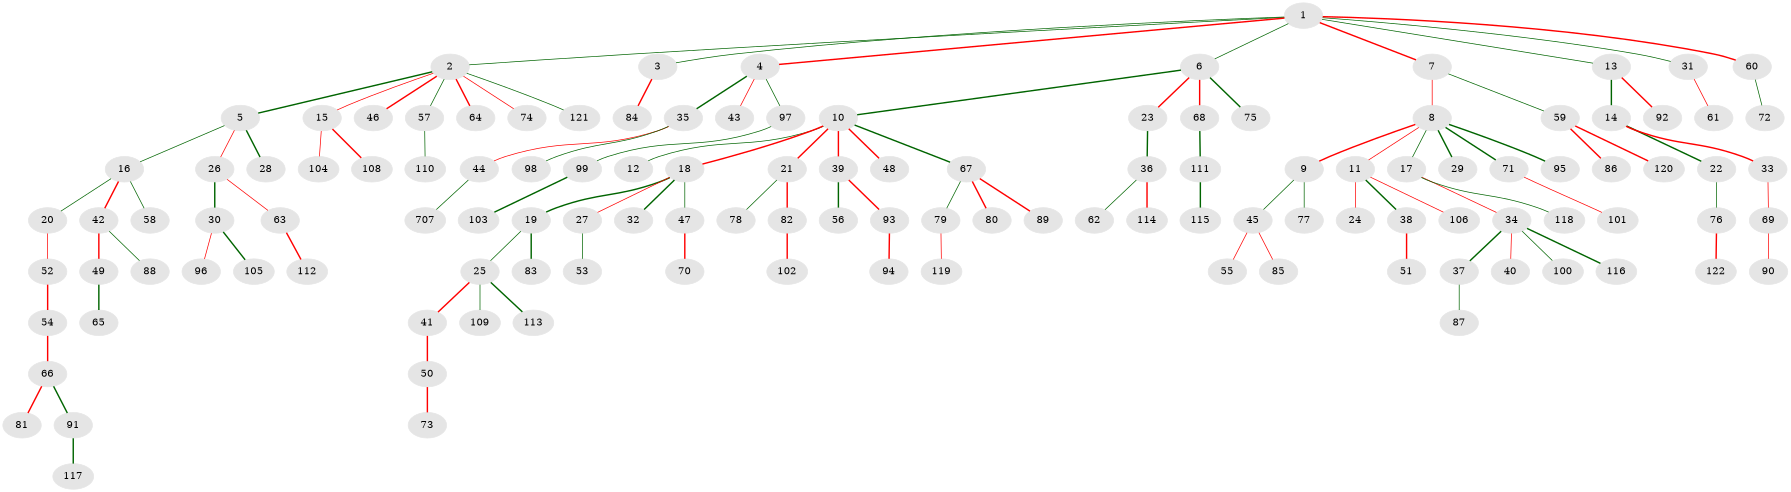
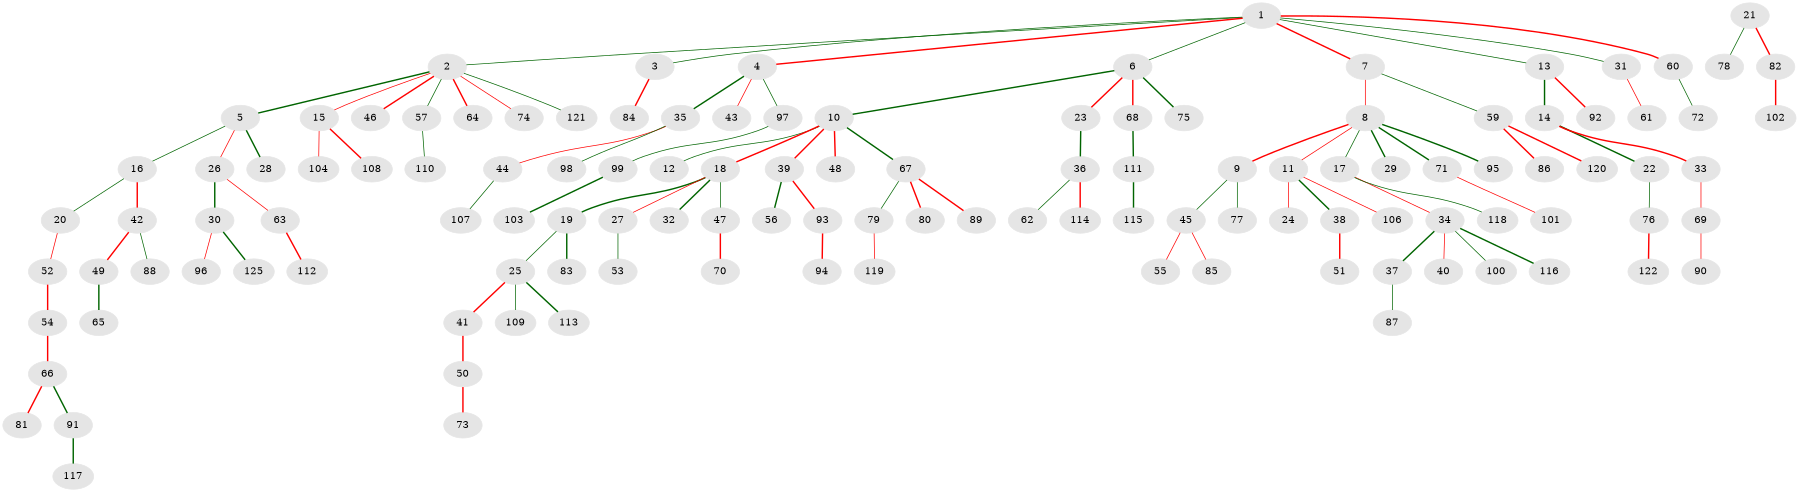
(813, 144) -> none
(150, 220) -> none
(425, 220) -> (461, 220)
(254, 272) -> (254, 272)
